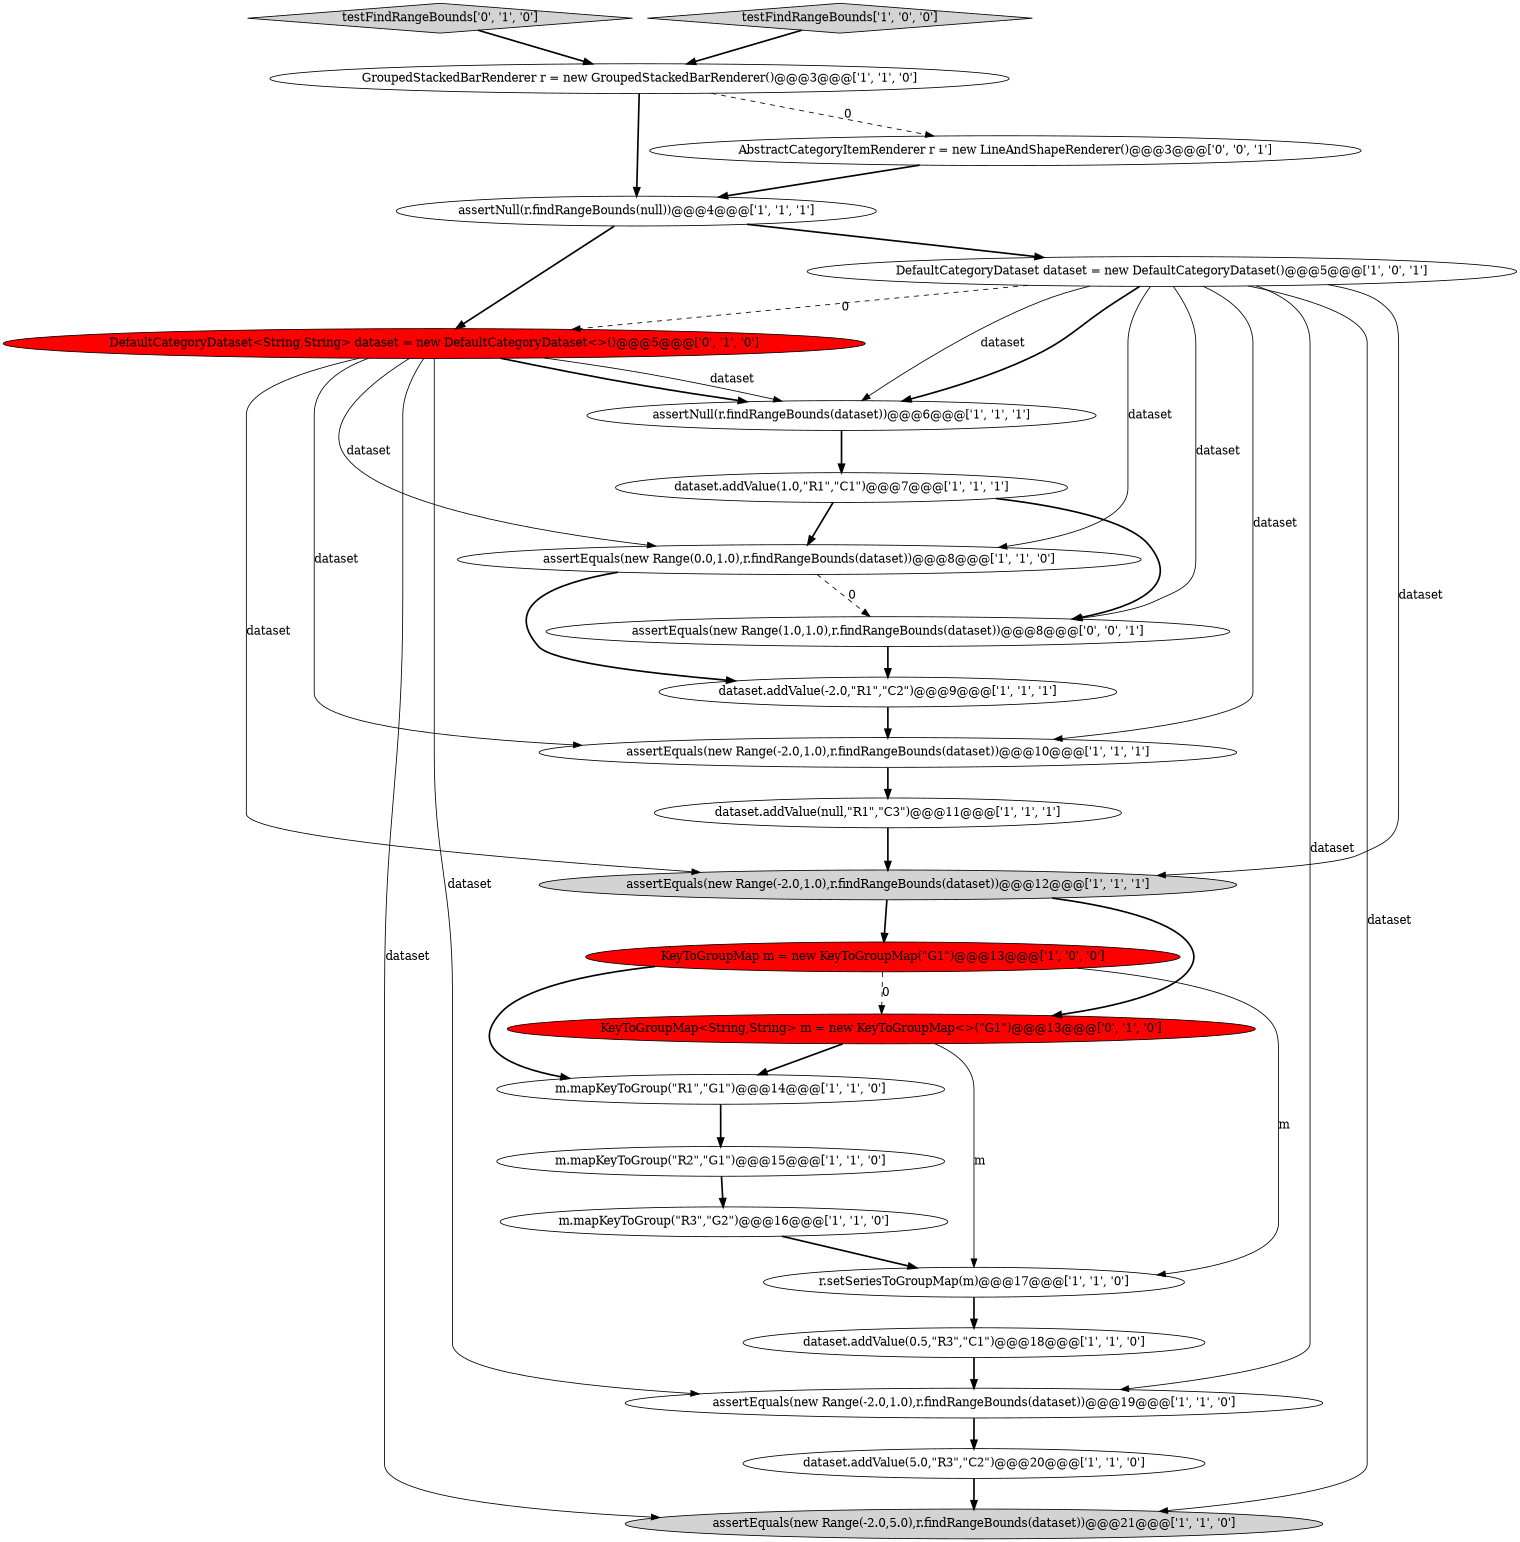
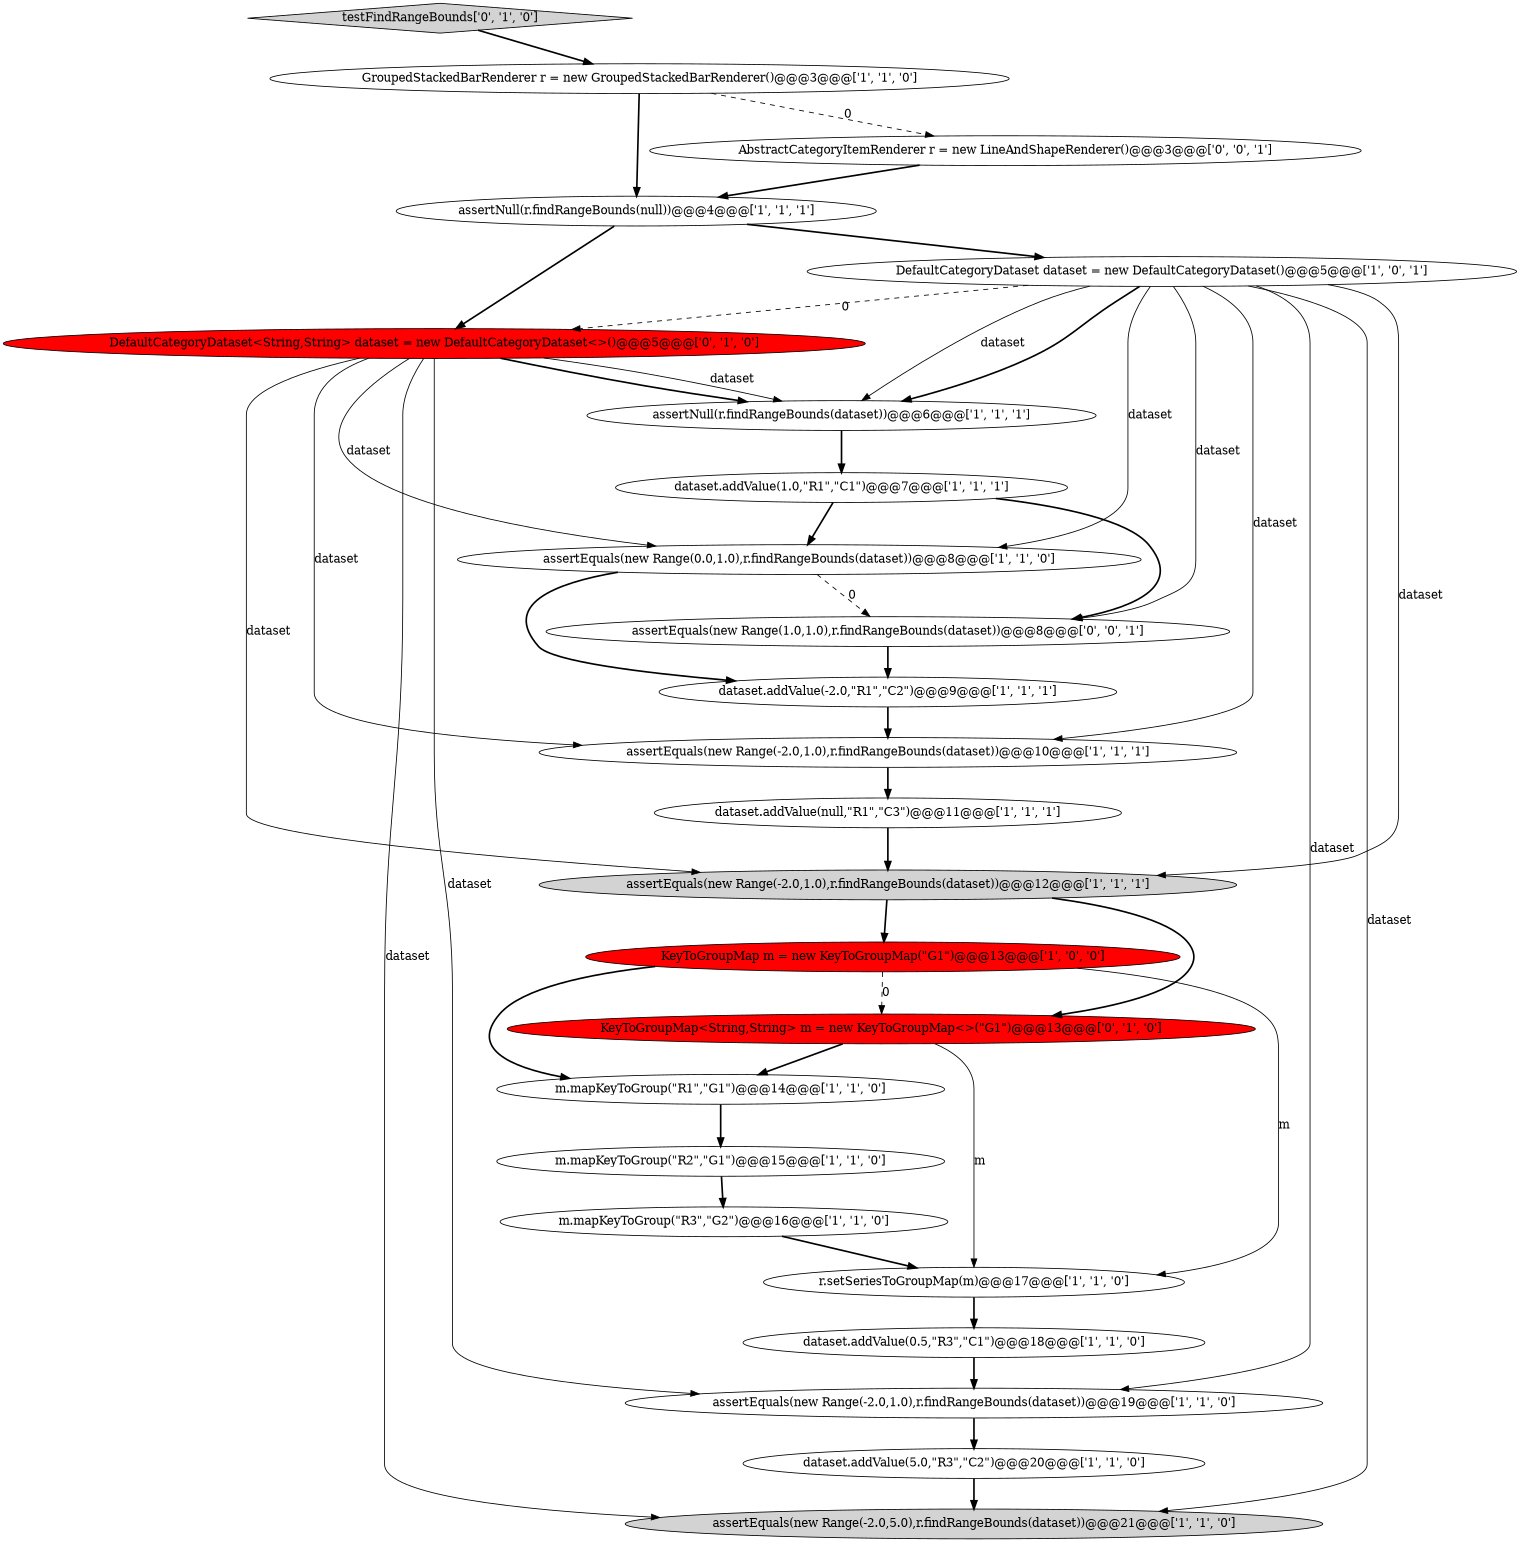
(840, 18) -> none
